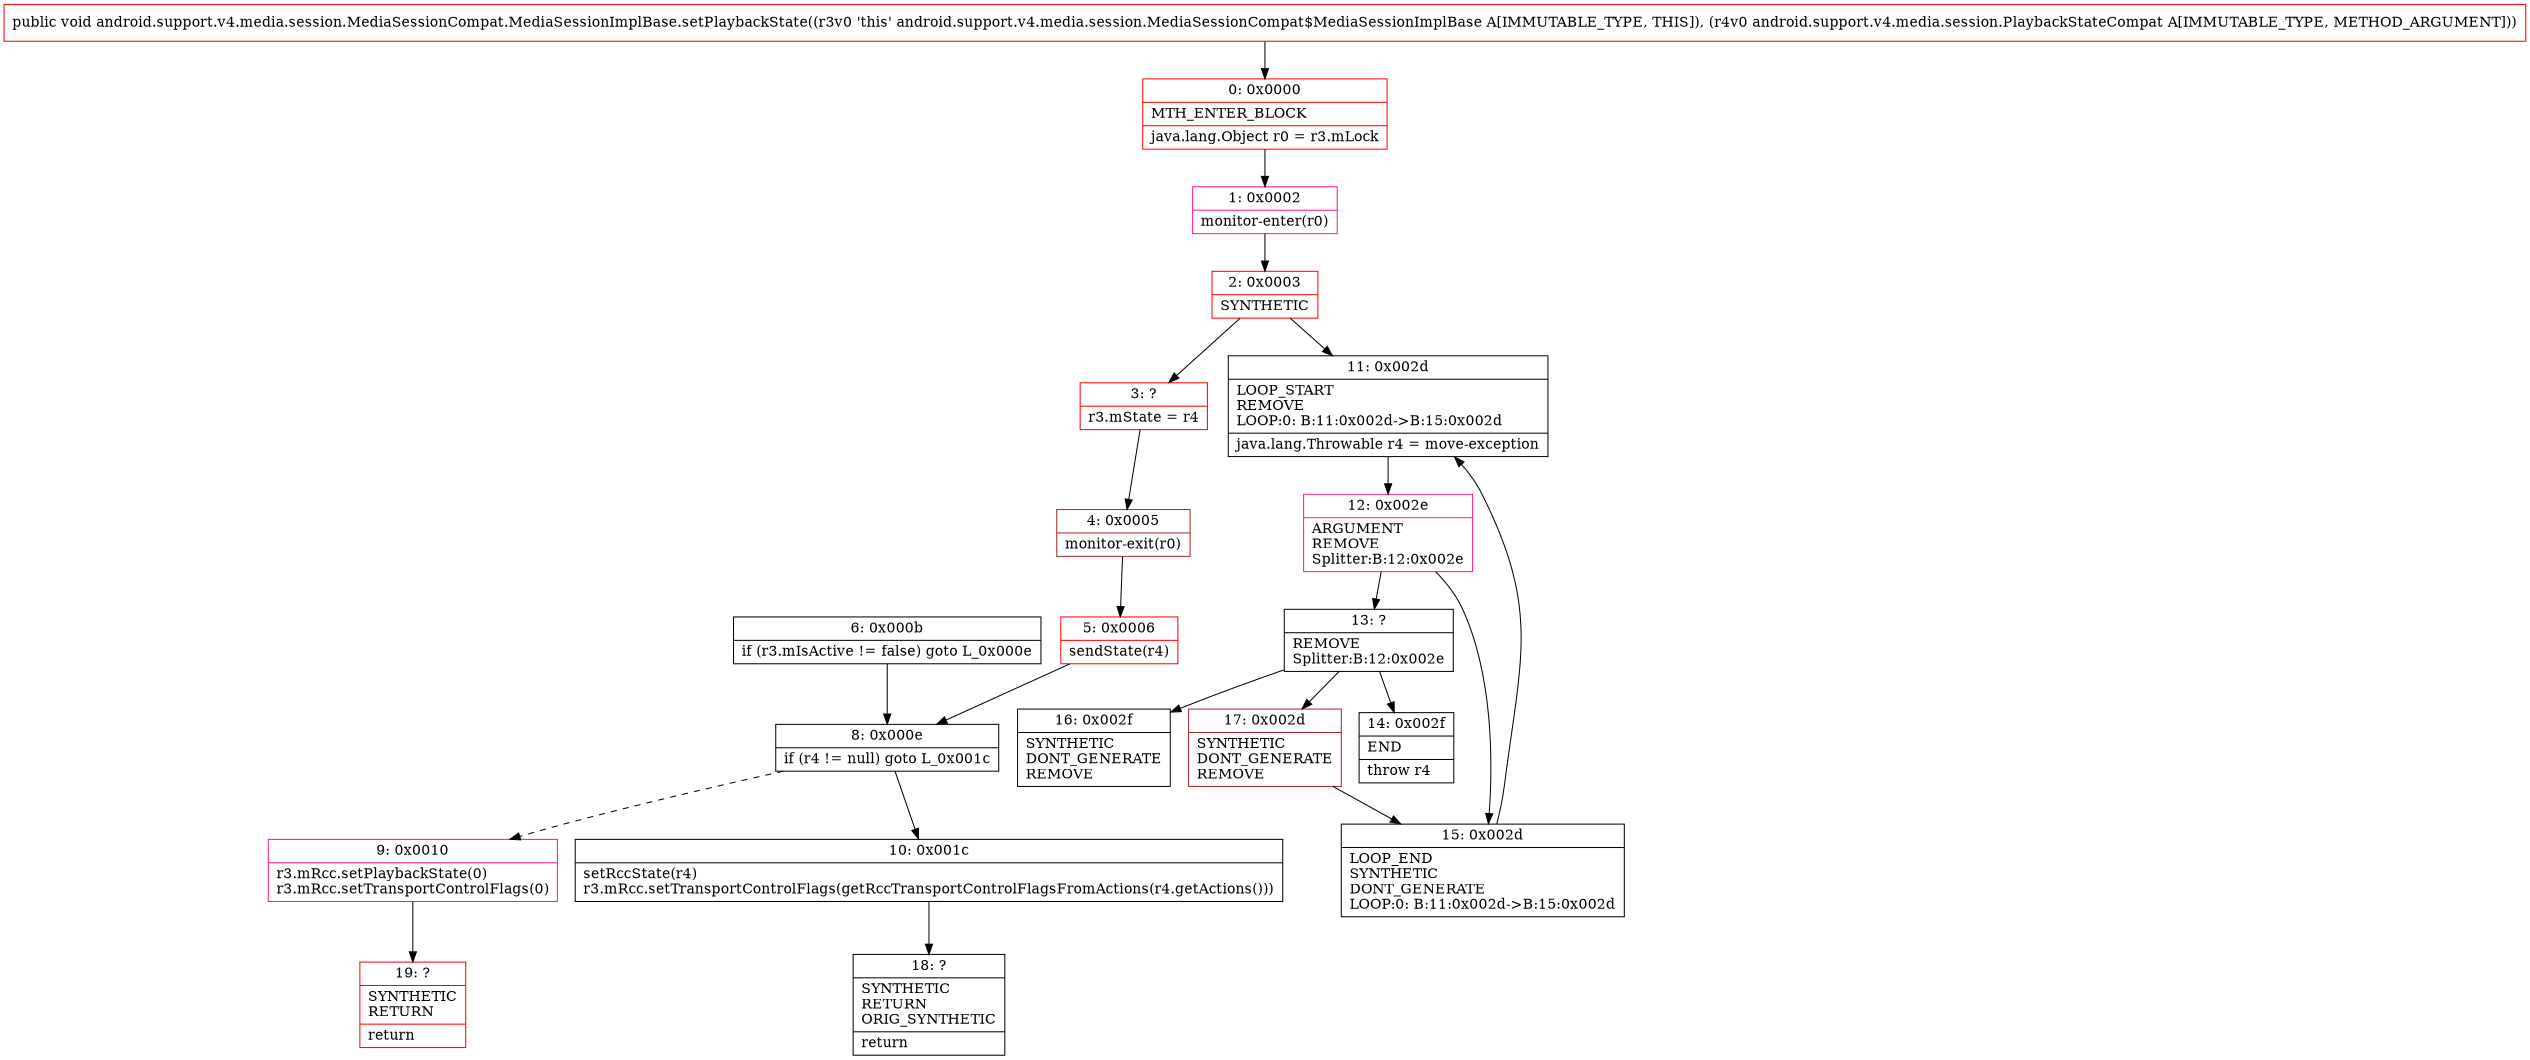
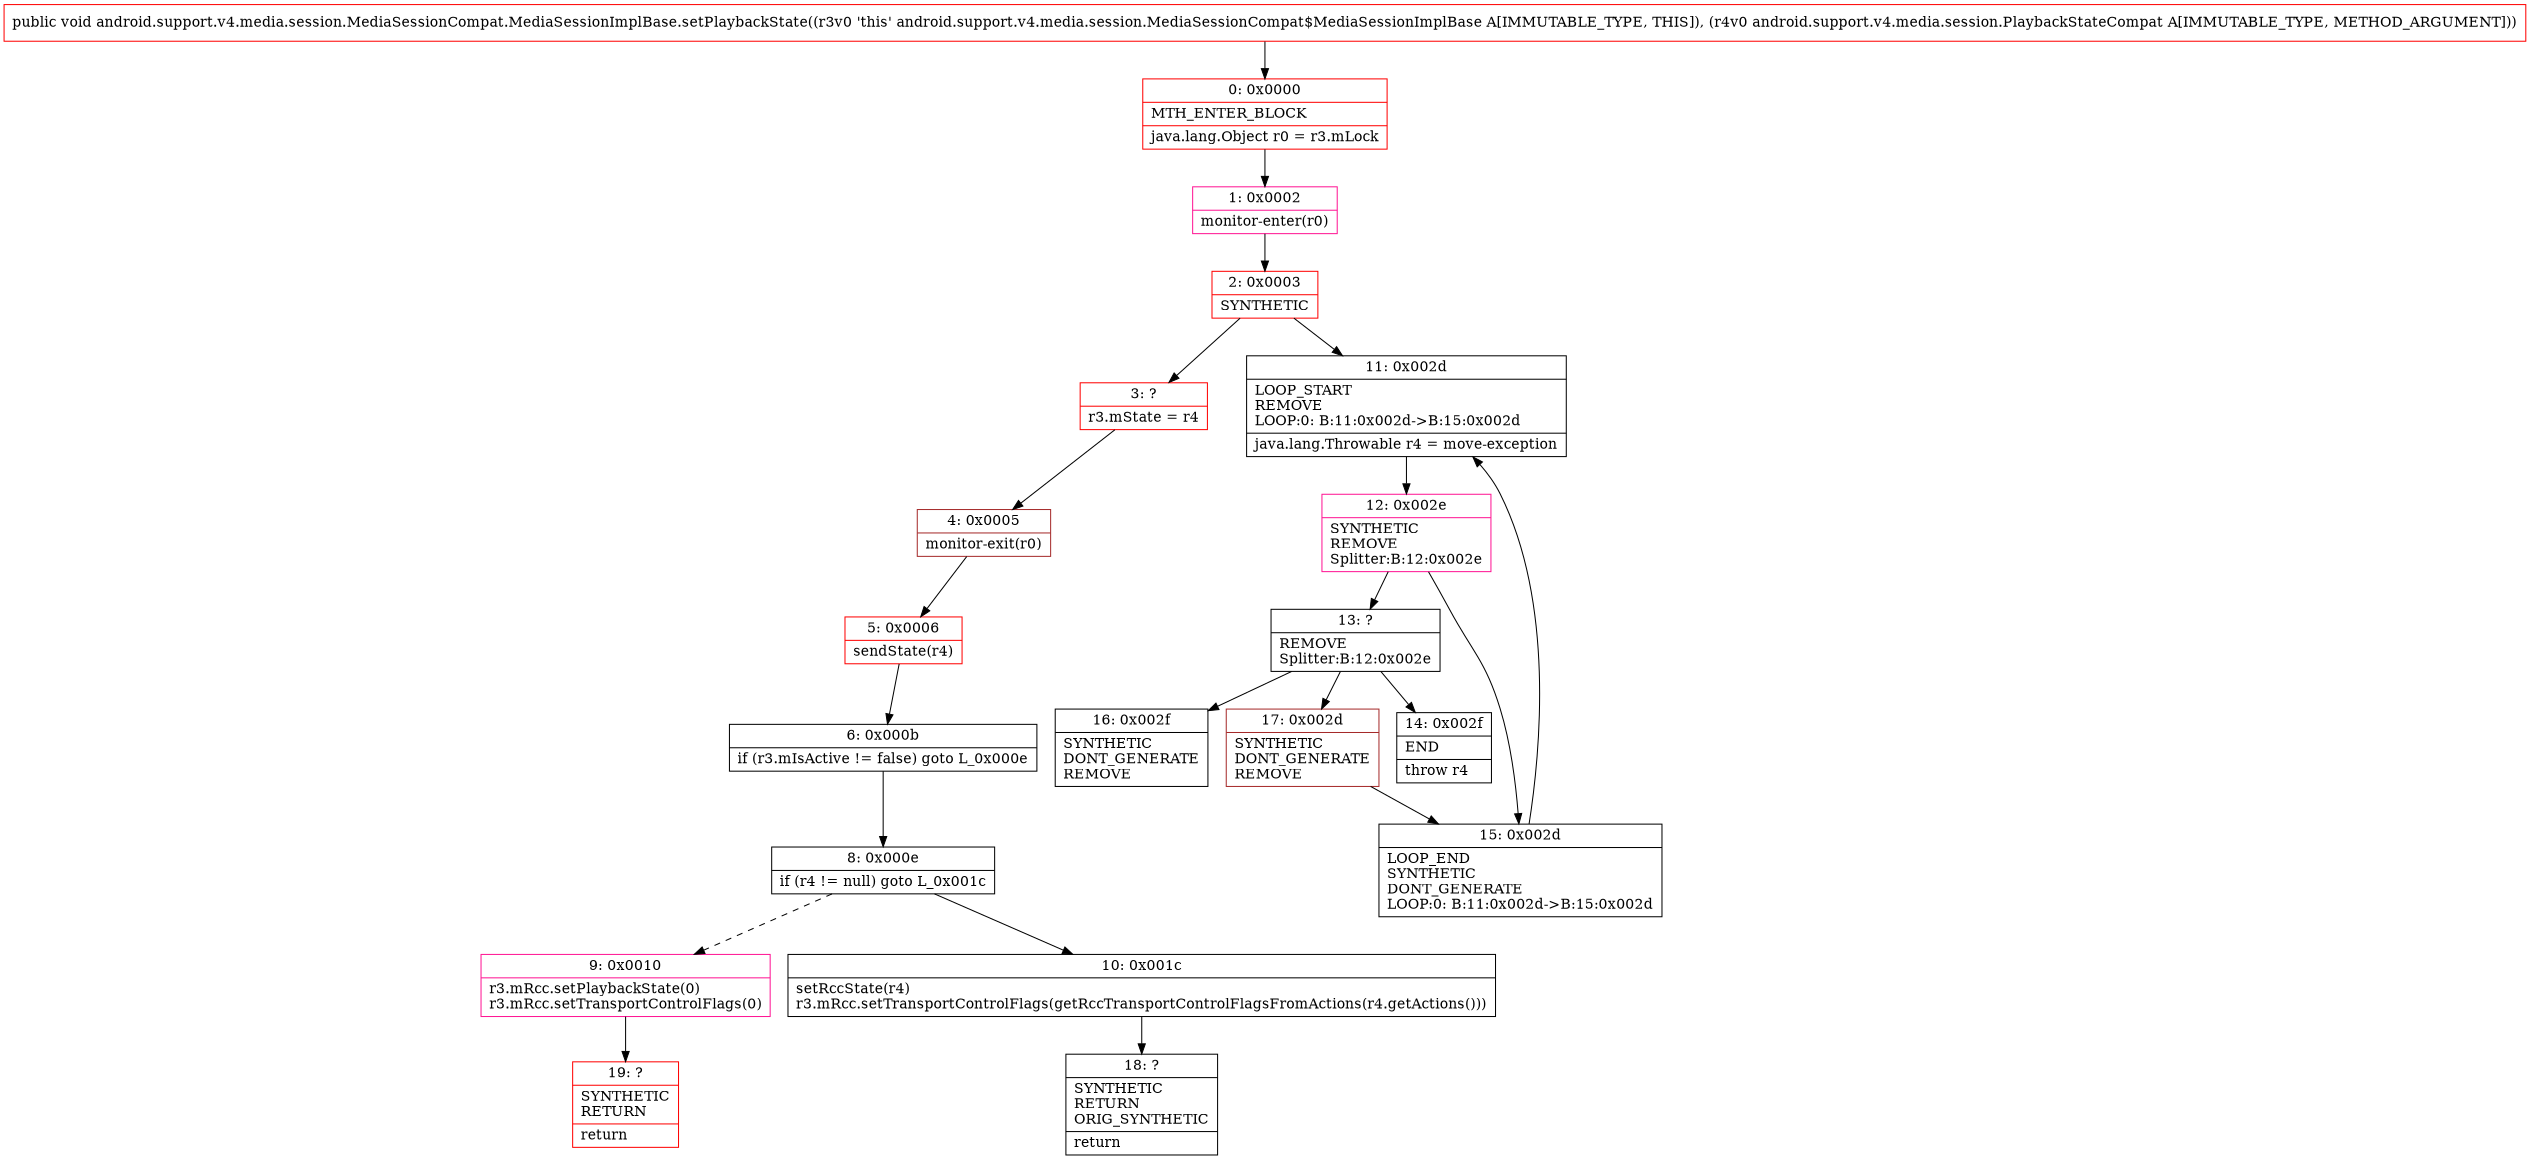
(1358, 529) -> (1375, 529)
(1008, 692) -> (894, 689)
